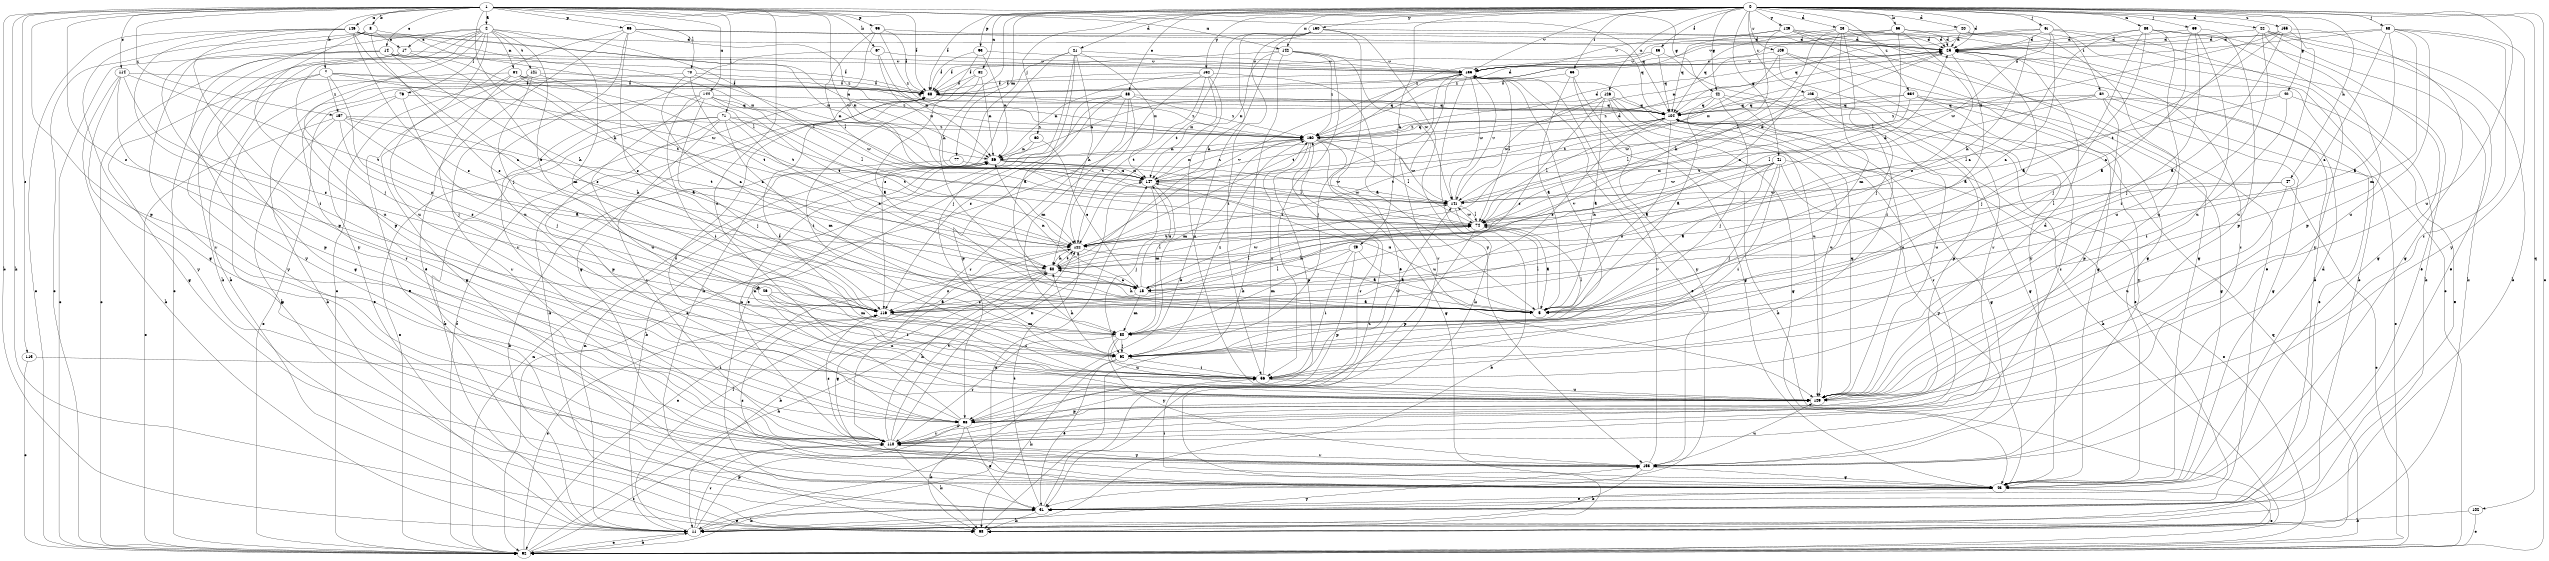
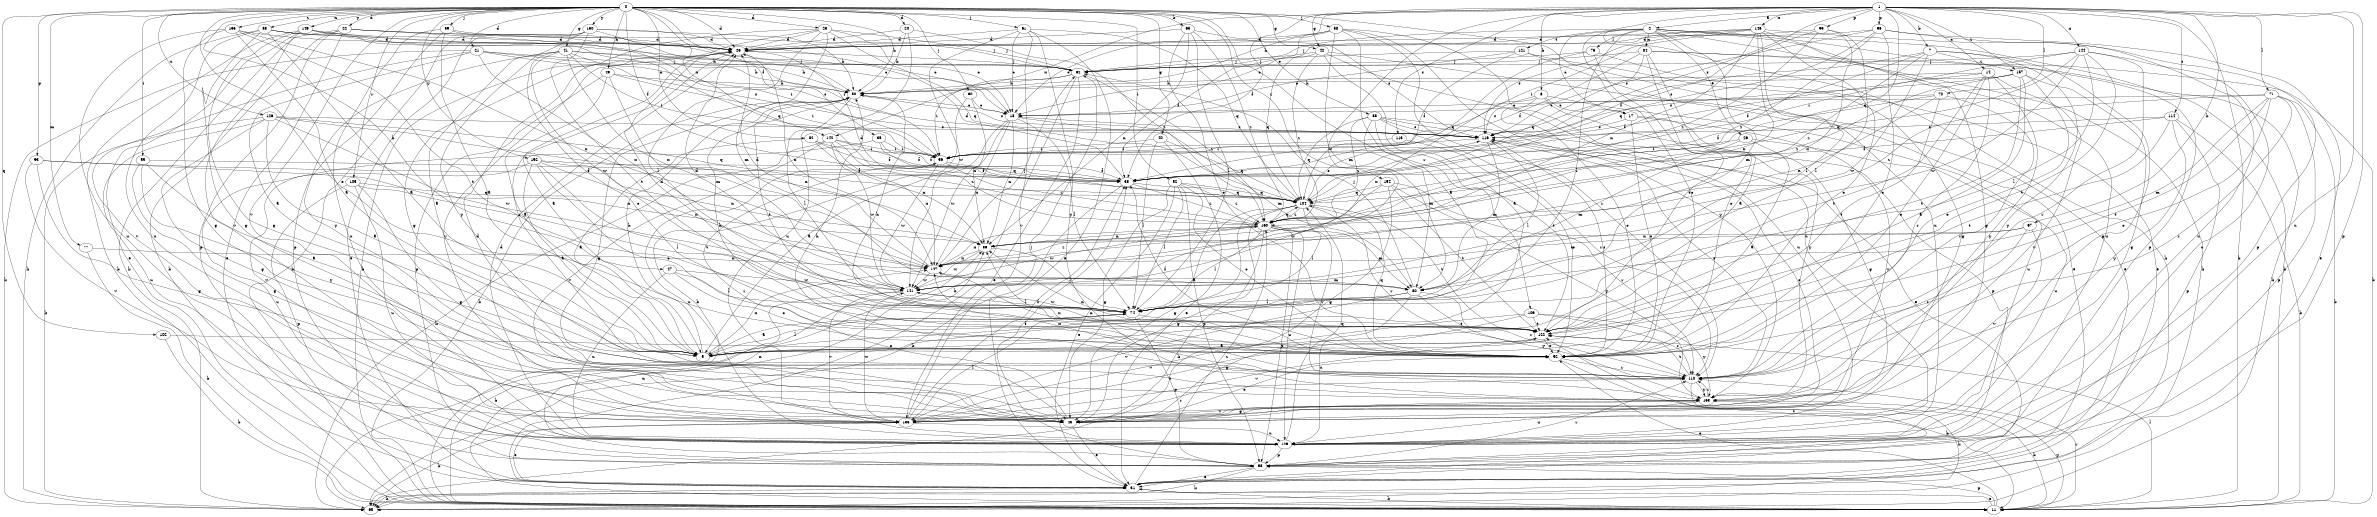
(1745, 60) -> (492, 331)
(1911, 95) -> (1387, 182)
(573, 226) -> (1322, 56)
